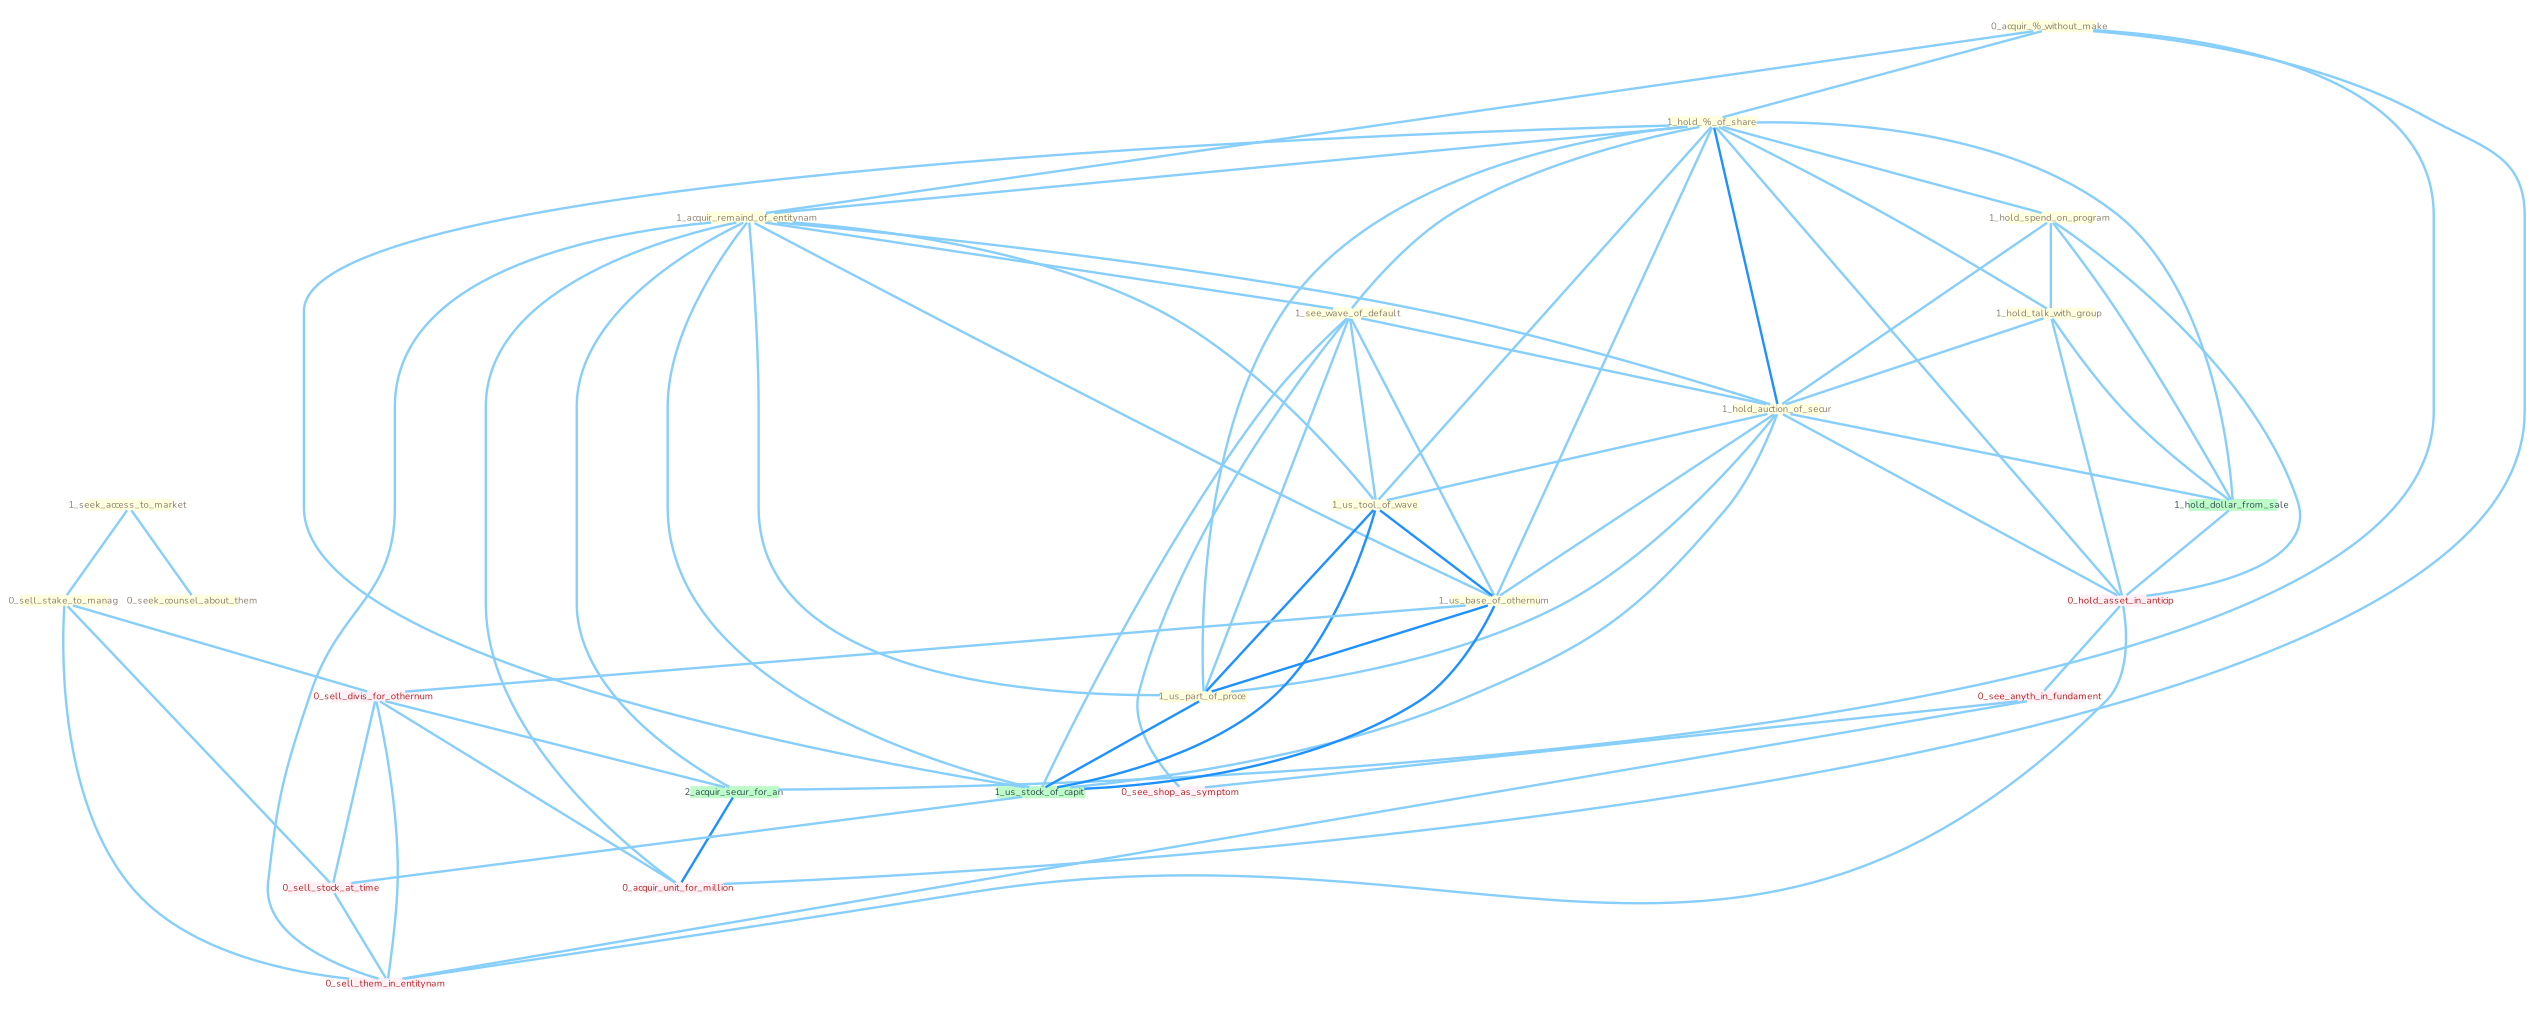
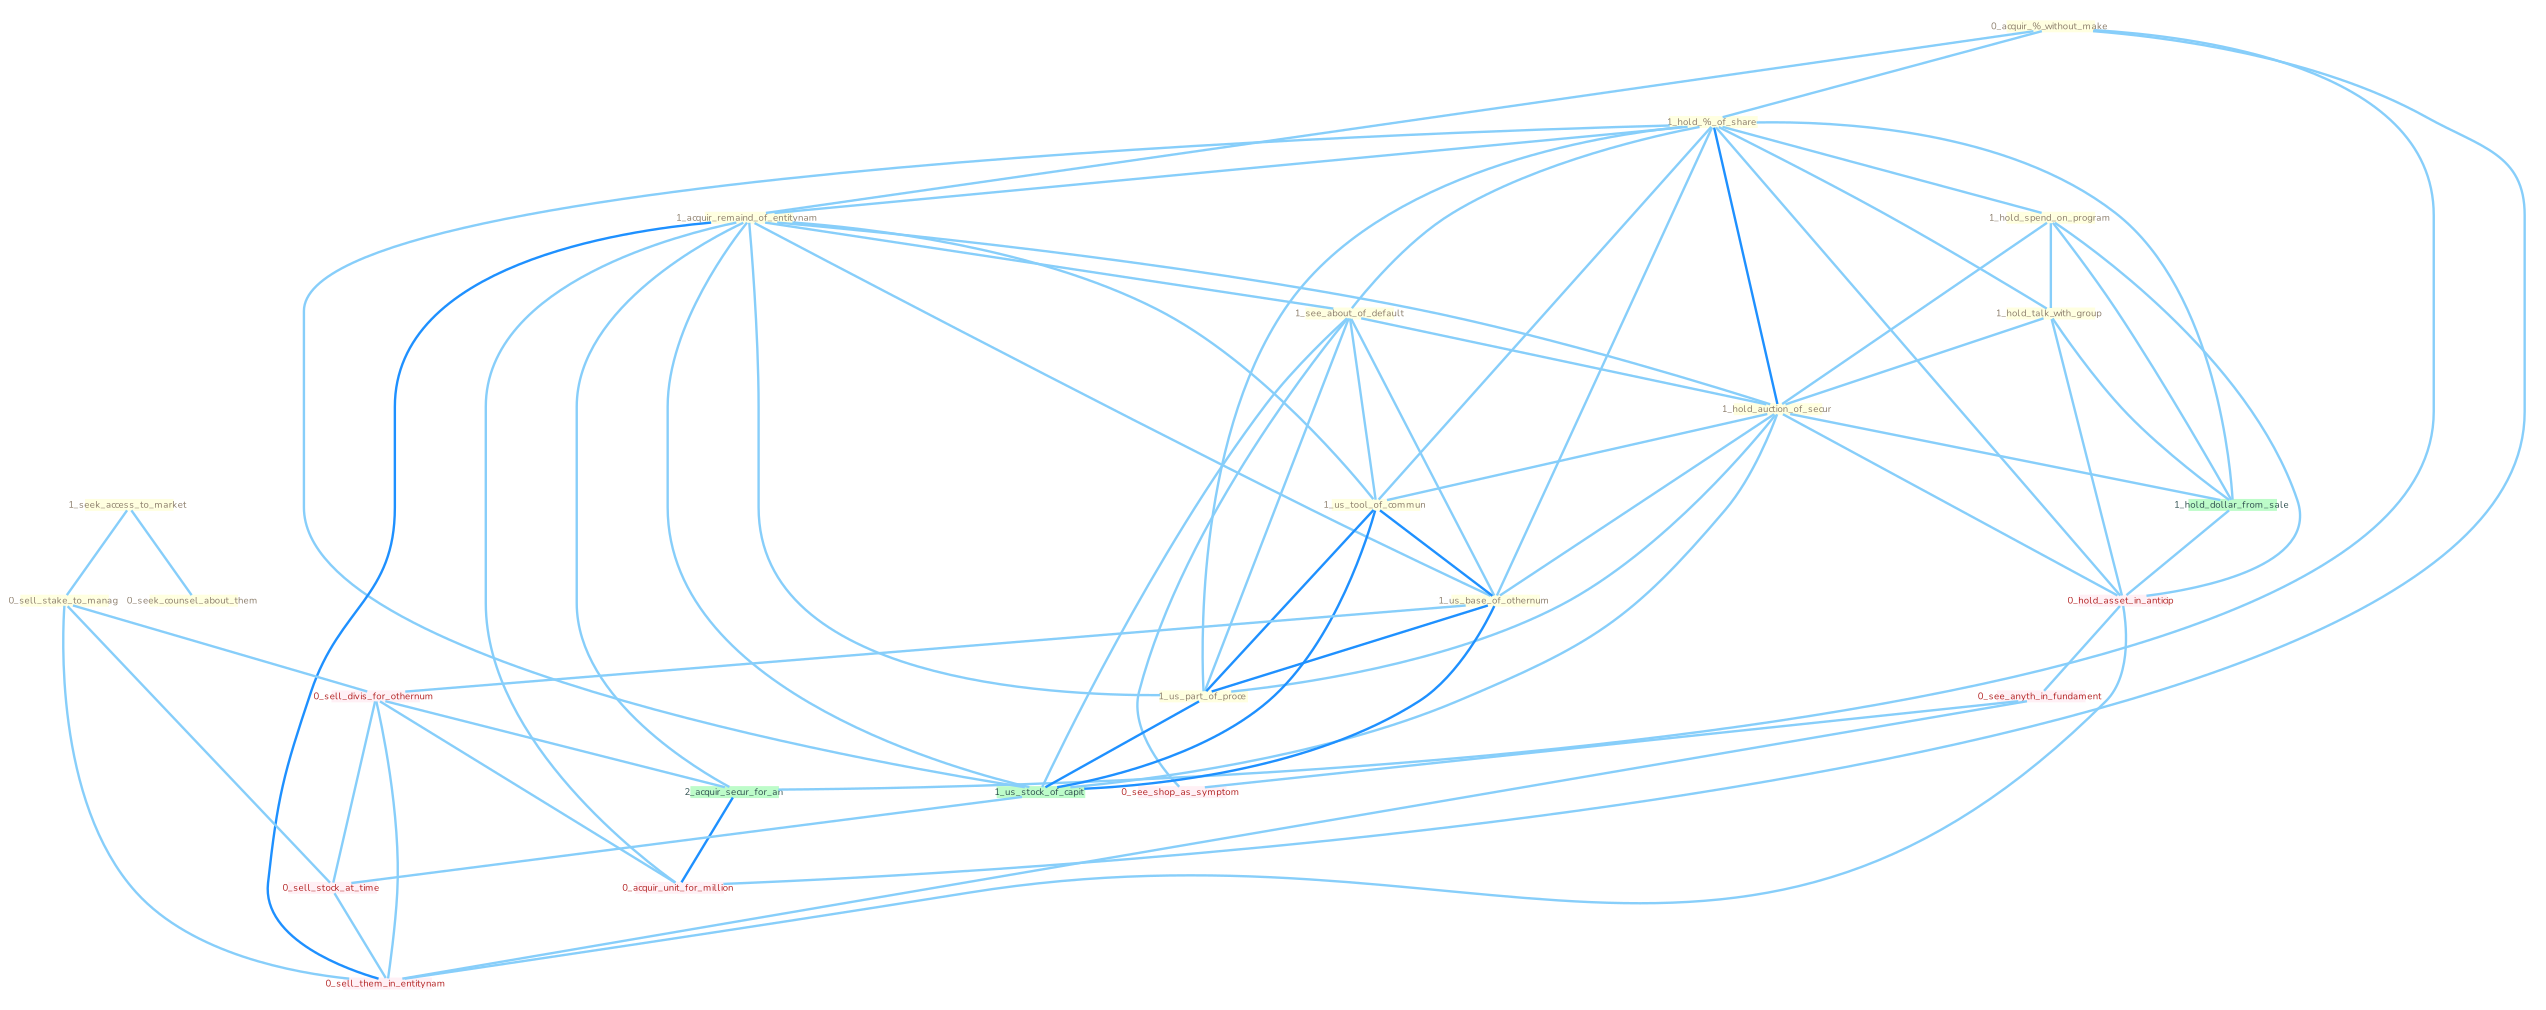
(1350, 313) -> (1350, 313)
(1376, 505) -> (1376, 505)
(392, 538) -> (392, 538)
